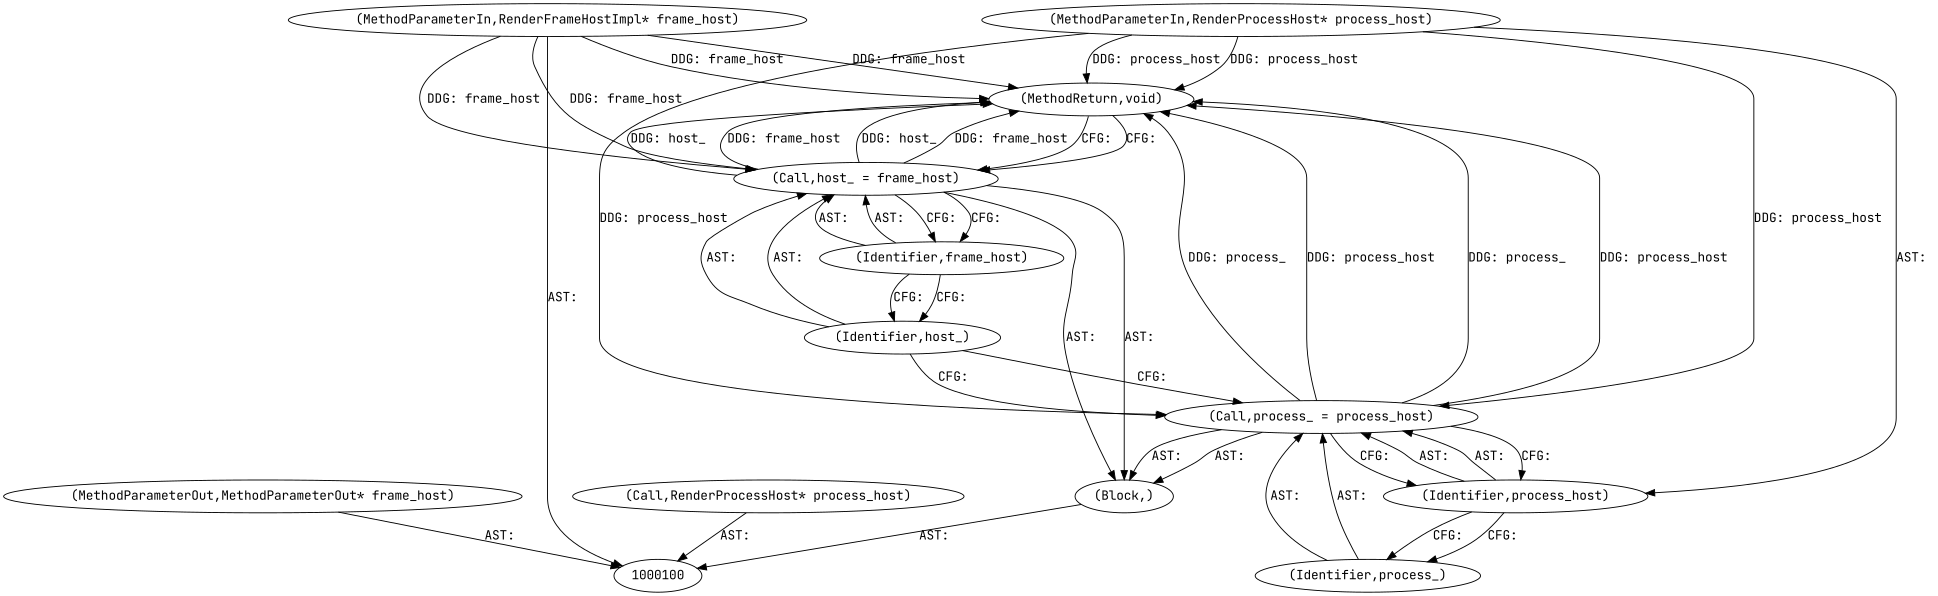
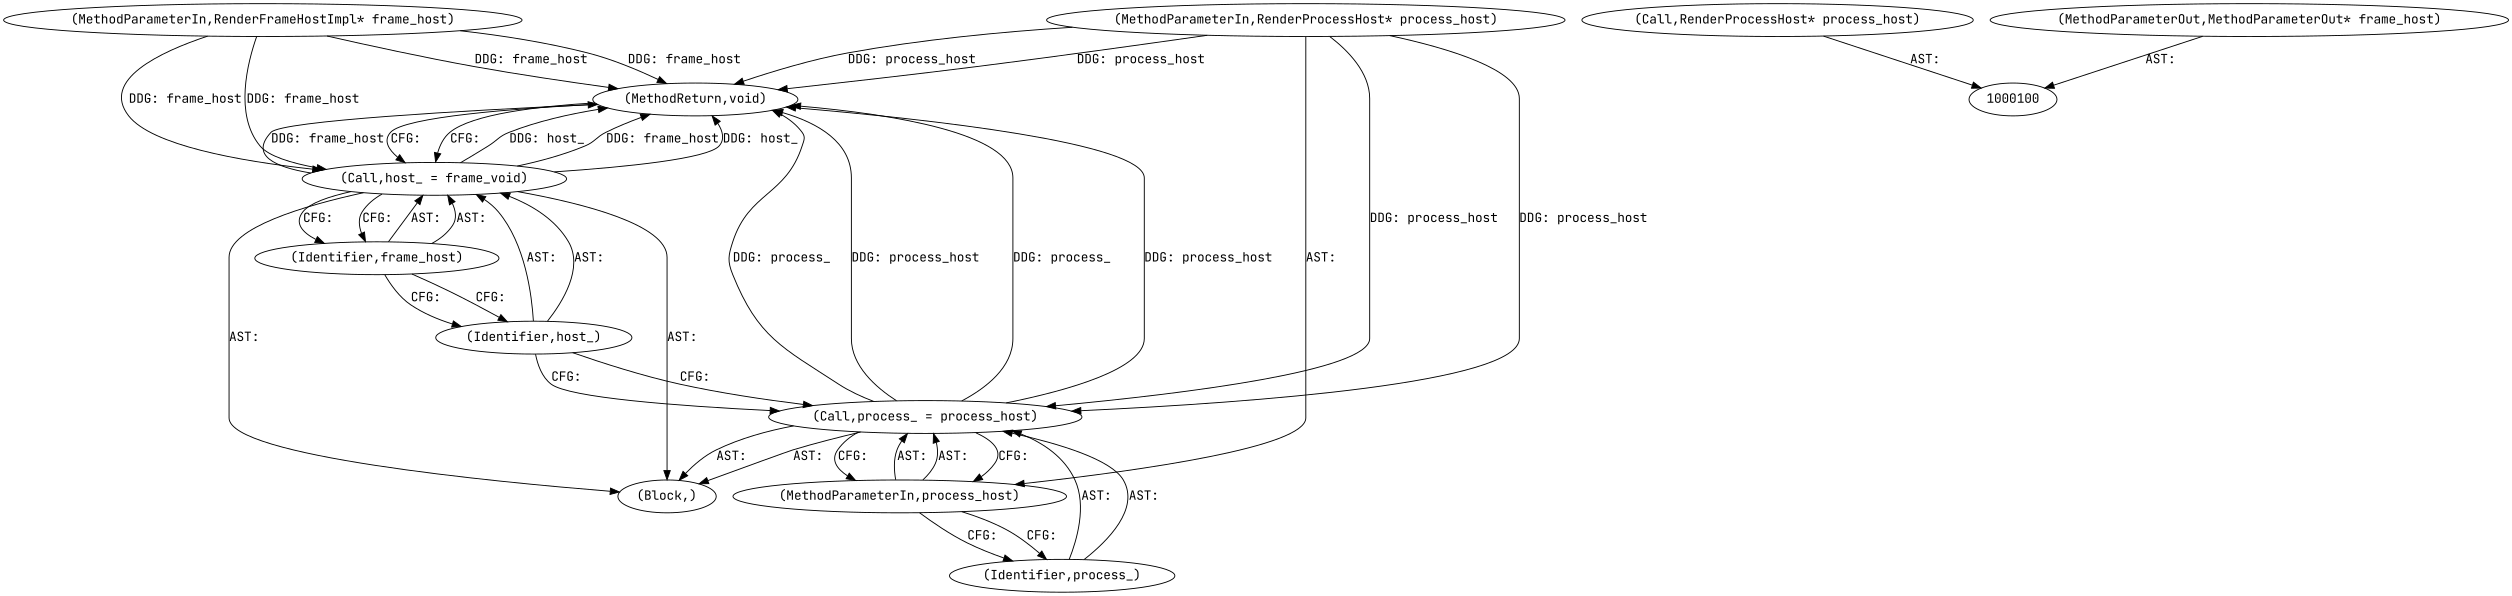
(866, 179) -> (434, 179)
(548, 316) -> none
(1516, 496) -> (900, 496)
(894, 536) -> none
